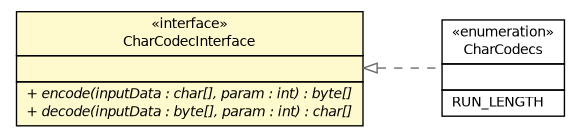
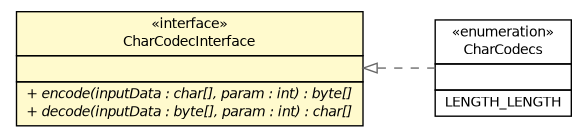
(498, 102) -> (503, 102)
